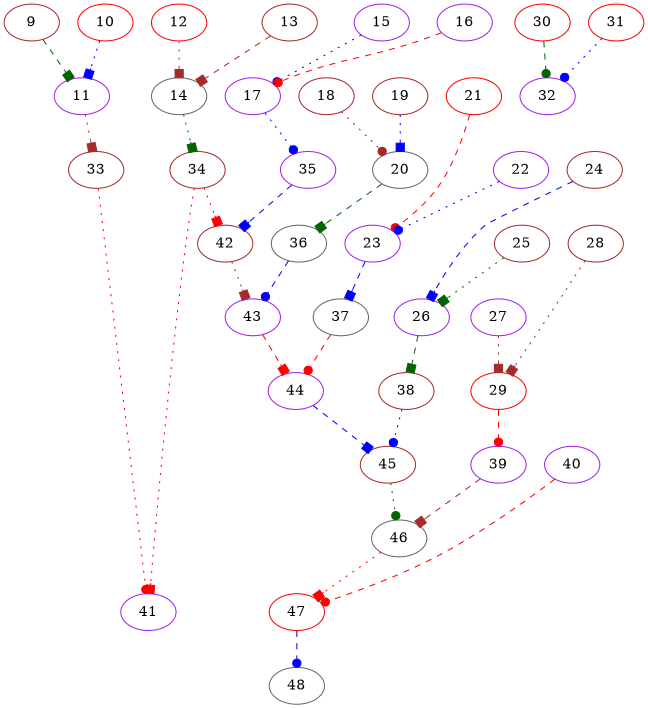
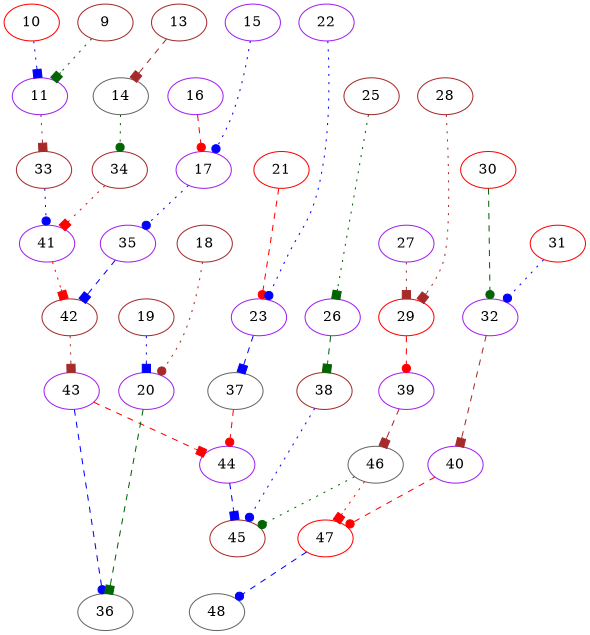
(179, 23) -> none
(54, 55) -> (76, 56)
(187, 128) -> (120, 129)
(400, 170) -> (146, 391)
(595, 170) -> none
(209, 202) -> (57, 276)
(278, 277) -> (88, 498)
none -> (474, 386)
(122, 387) -> (45, 203)
(393, 497) -> (310, 500)
